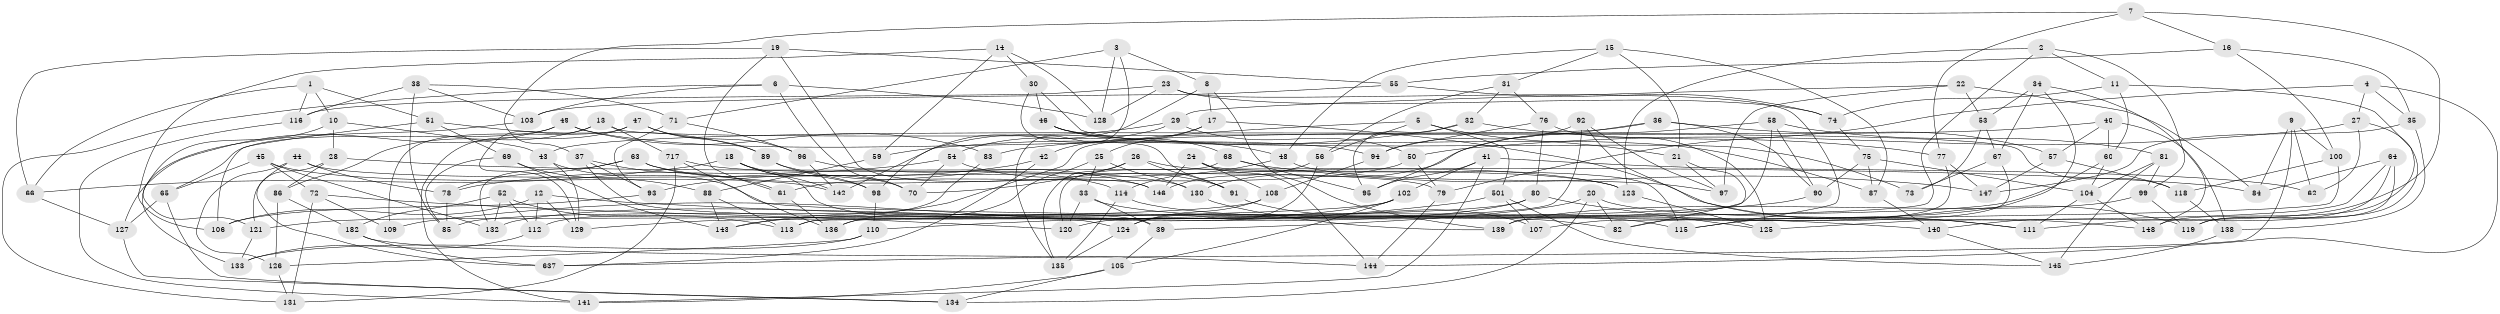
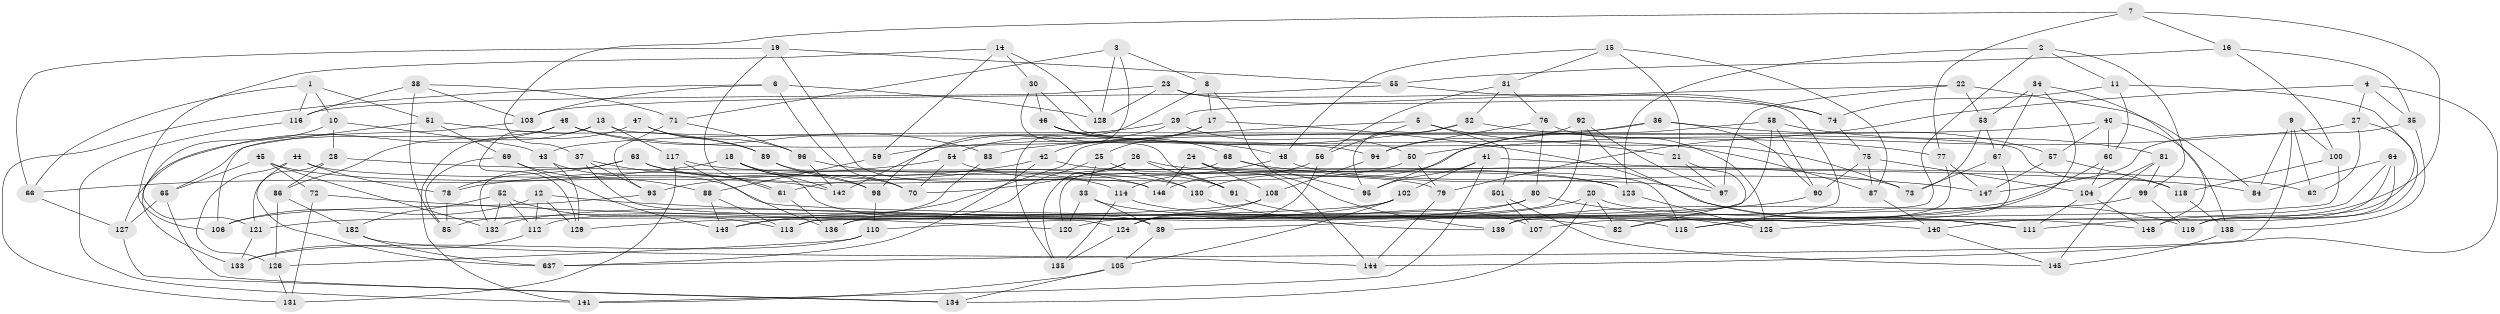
(673, 157) -> (673, 157)
none -> (1478, 168)
(390, 230) -> none
